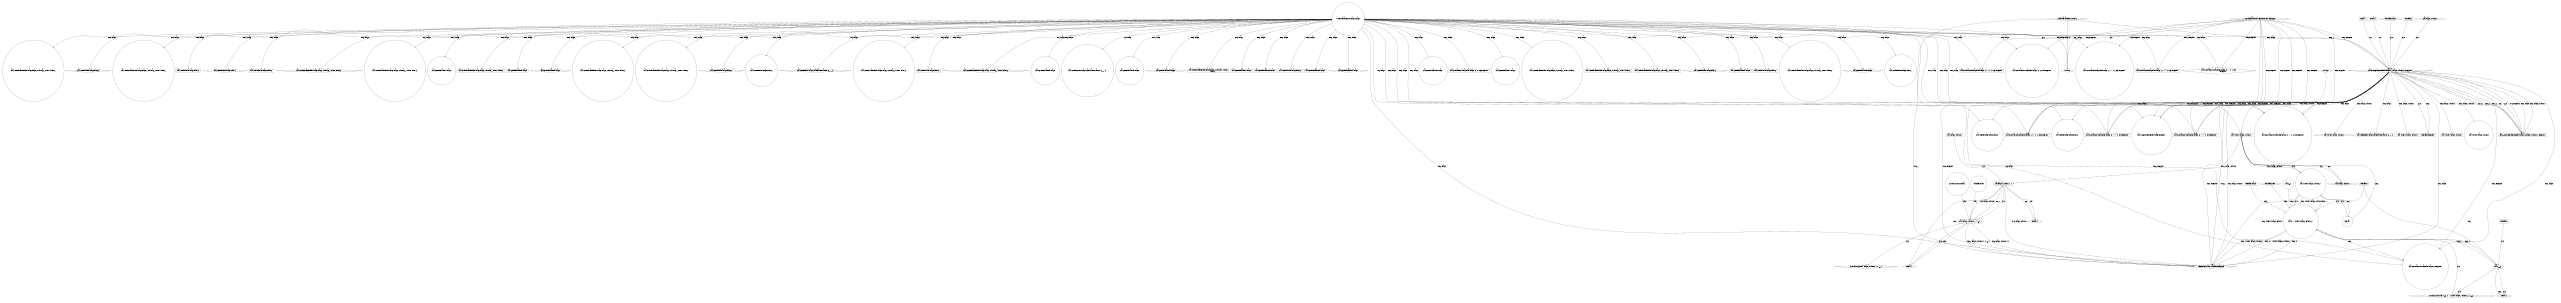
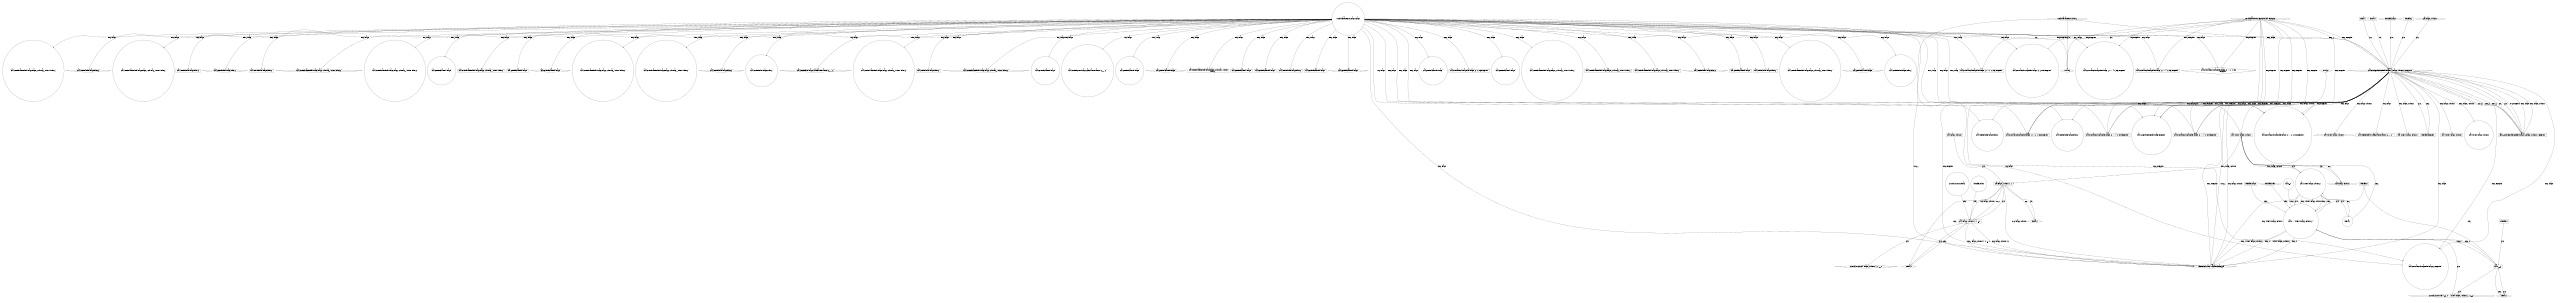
(1783, 25) -> (1728, 27)
(1128, 38) -> (1128, 38)
(2375, 135) -> (2375, 135)
(2359, 245) -> (2326, 204)
